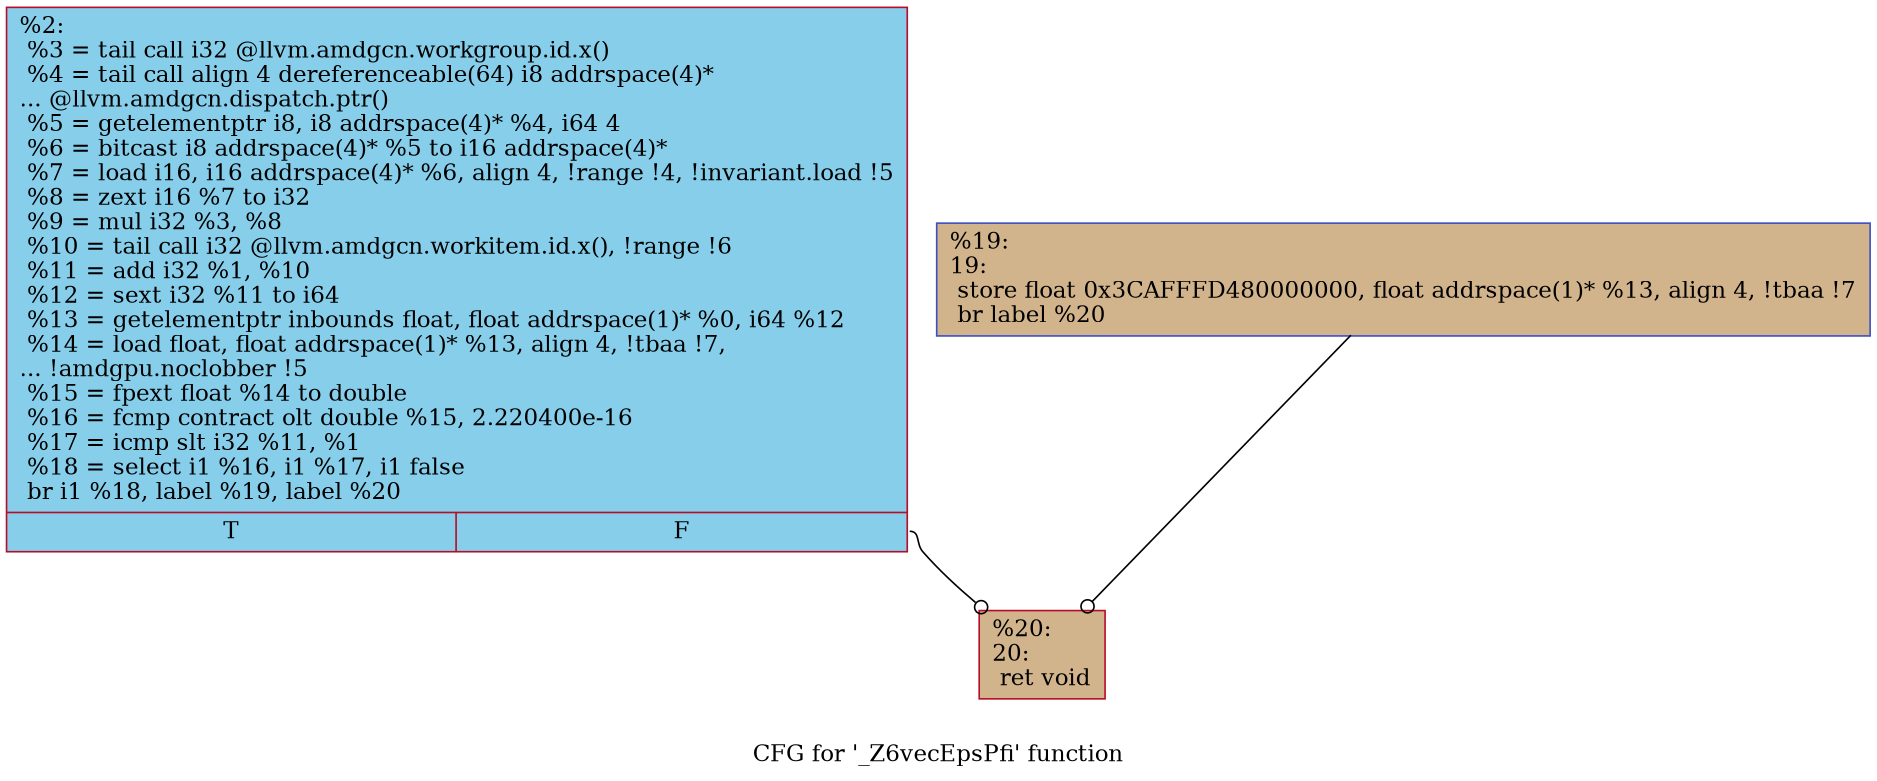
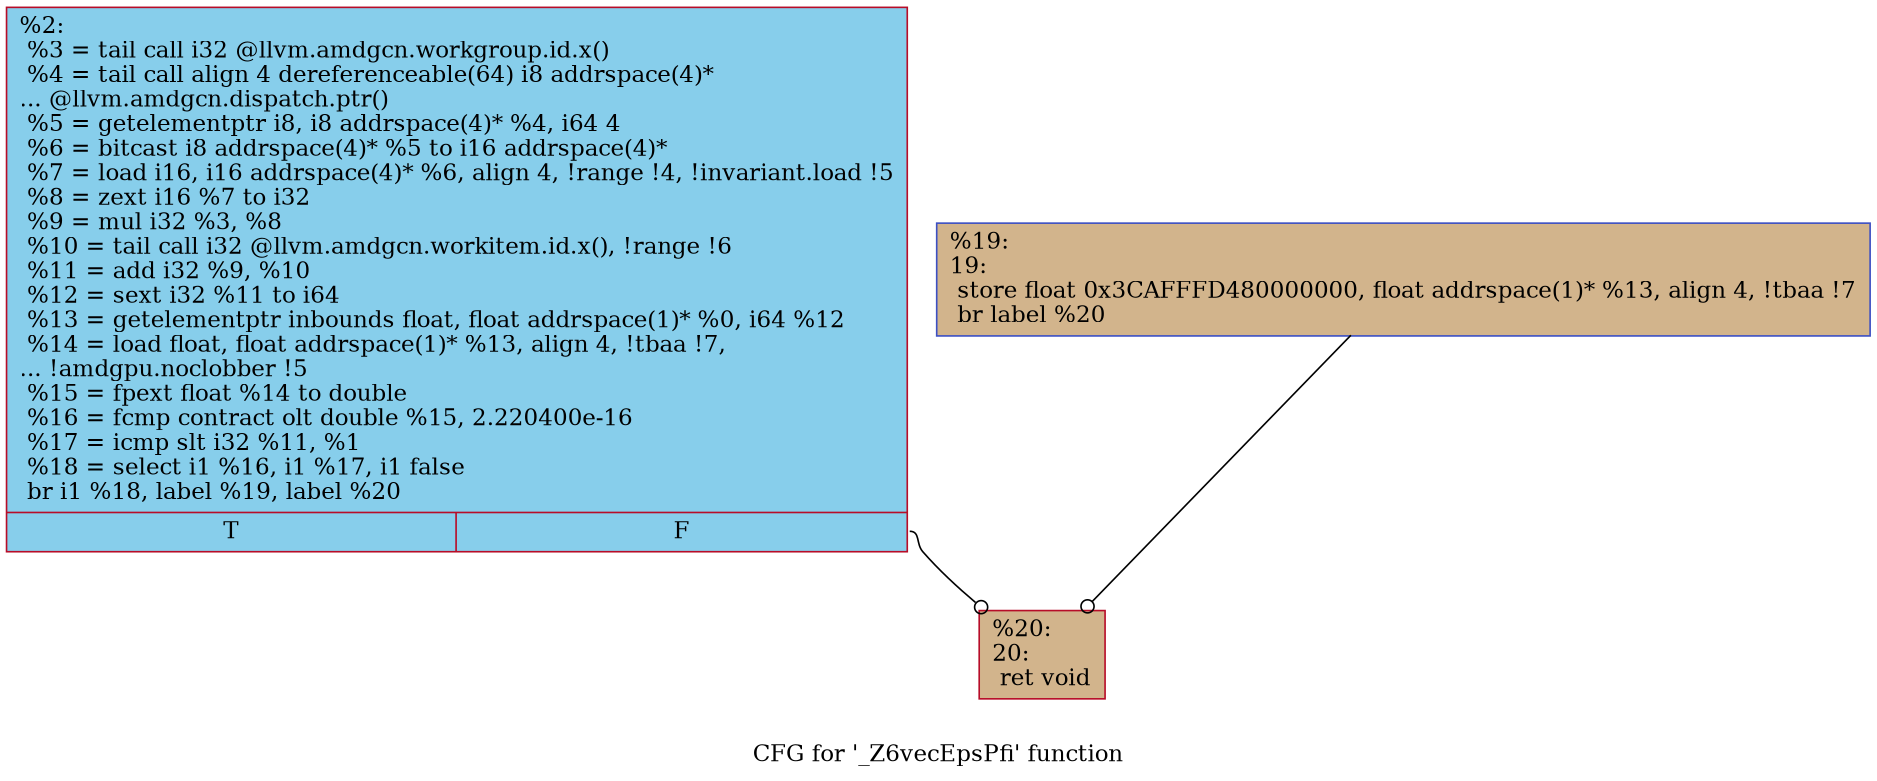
(165, 271) -> (165, 271)
